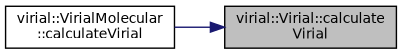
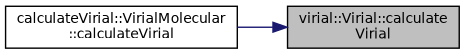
(90, 27) -> (121, 27)
